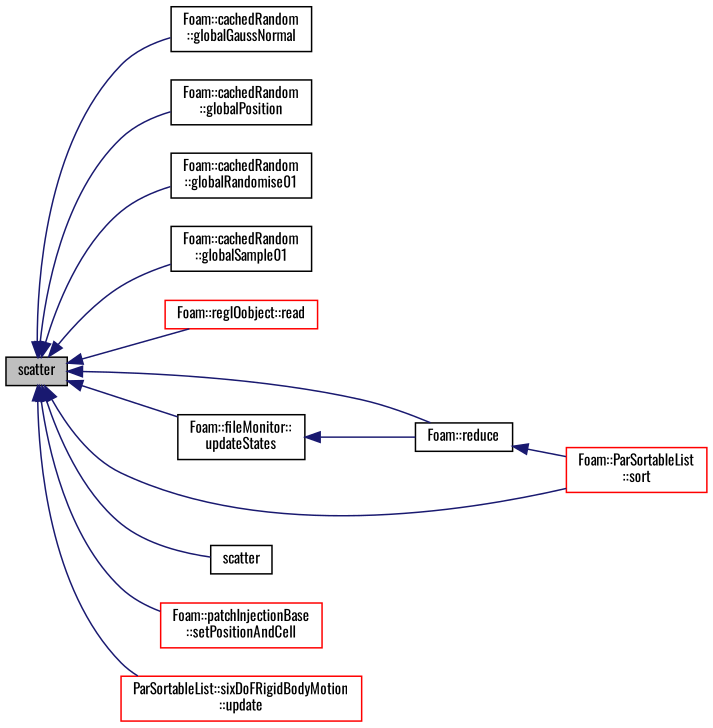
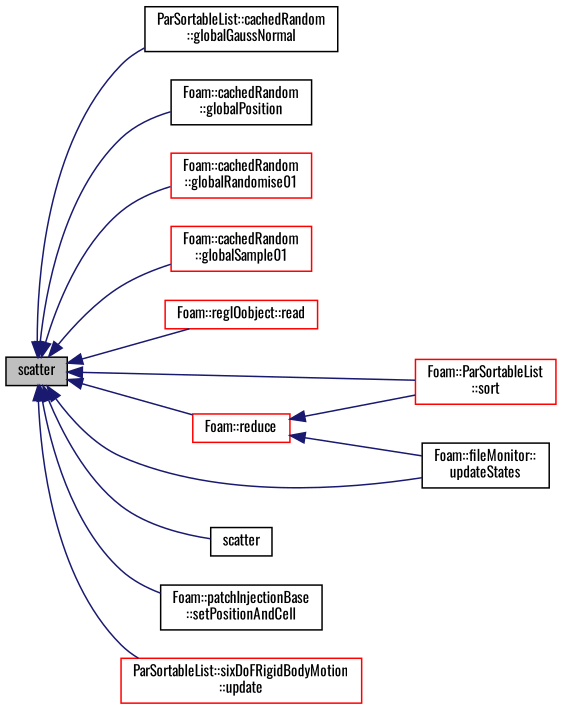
(241, 29) -> (241, 29)
(241, 176) -> (241, 176)
(241, 249) -> (241, 249)
(368, 437) -> (363, 447)
(464, 437) -> (241, 428)
(241, 625) -> (241, 607)
